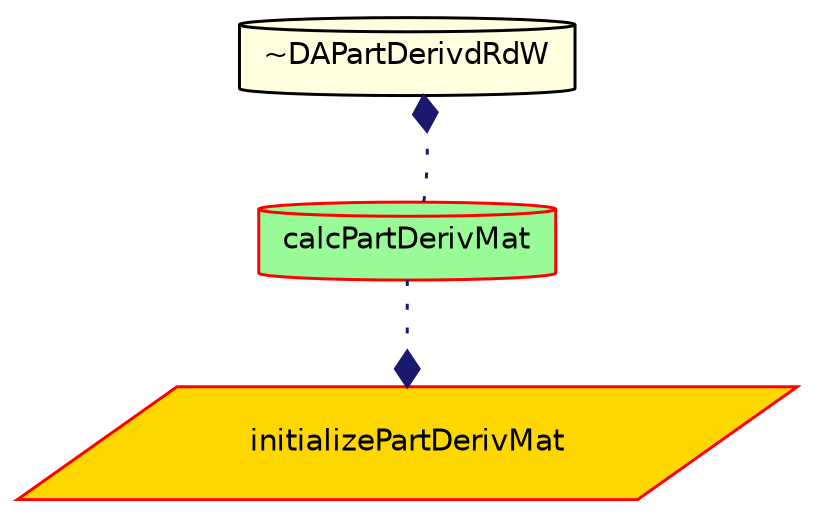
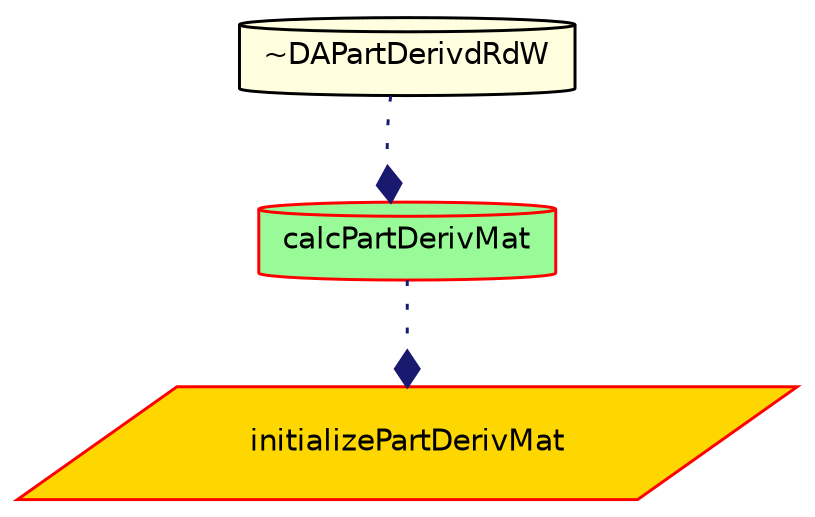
(427, 167) -> (388, 131)
